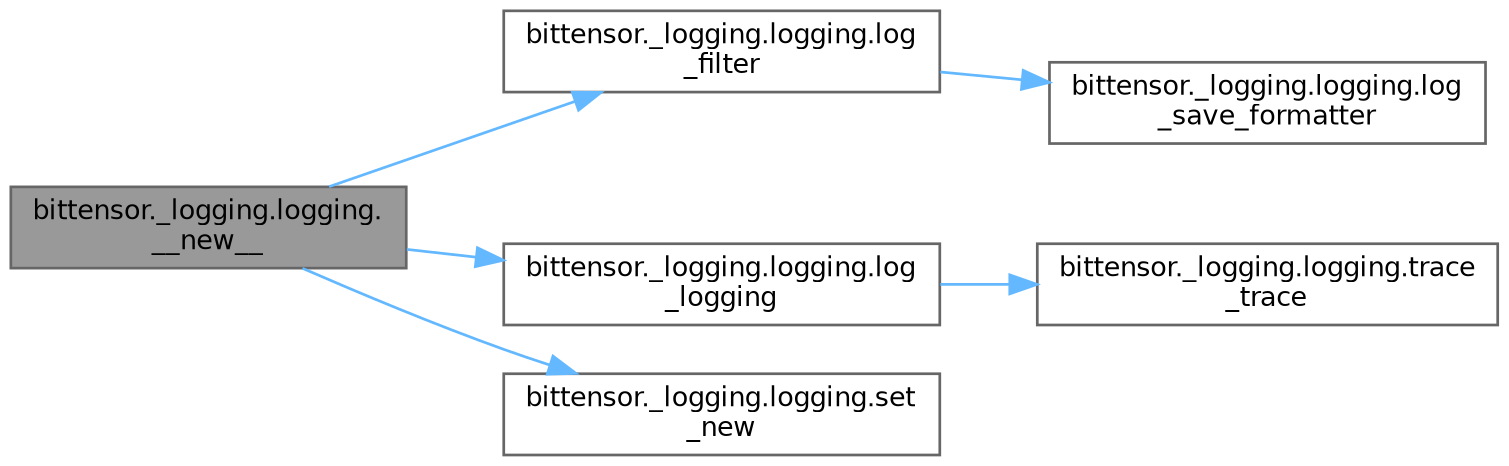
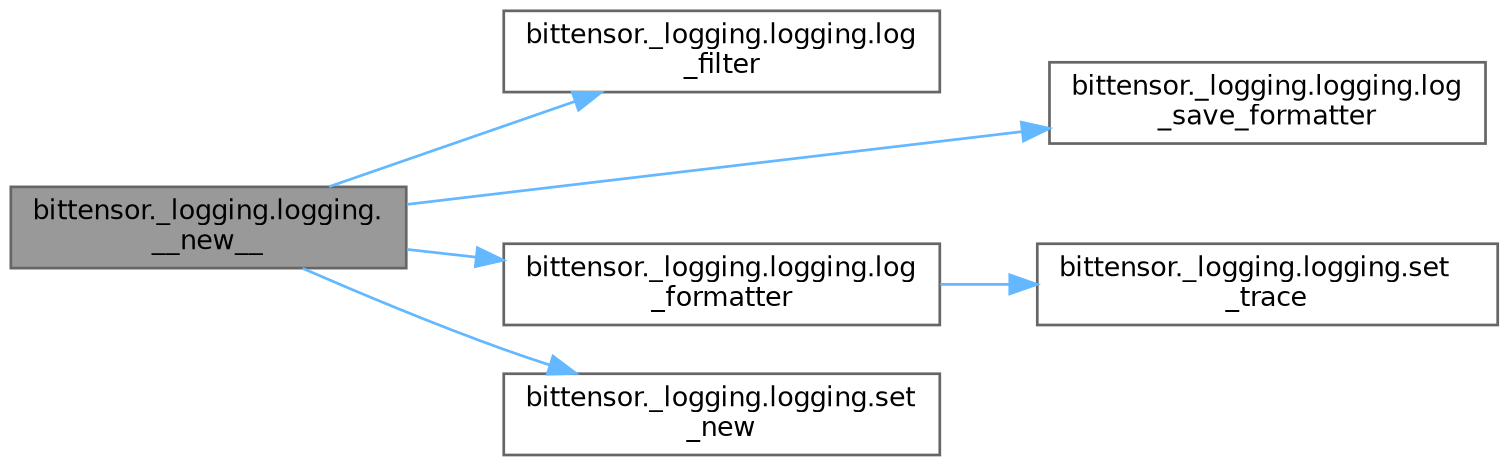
(981, 76) -> (715, 168)
(722, 284) -> (722, 284)
(1268, 284) -> (1268, 284)
